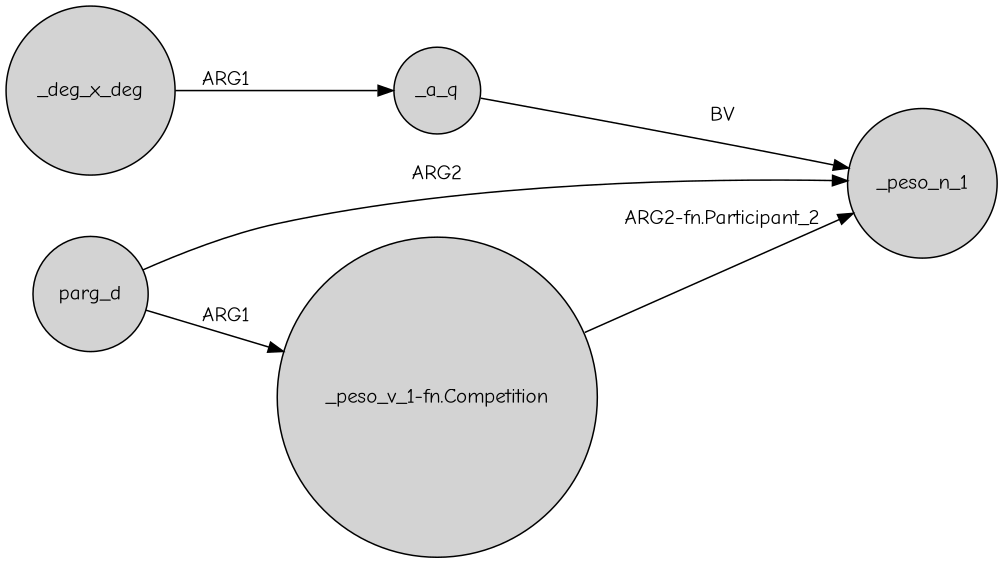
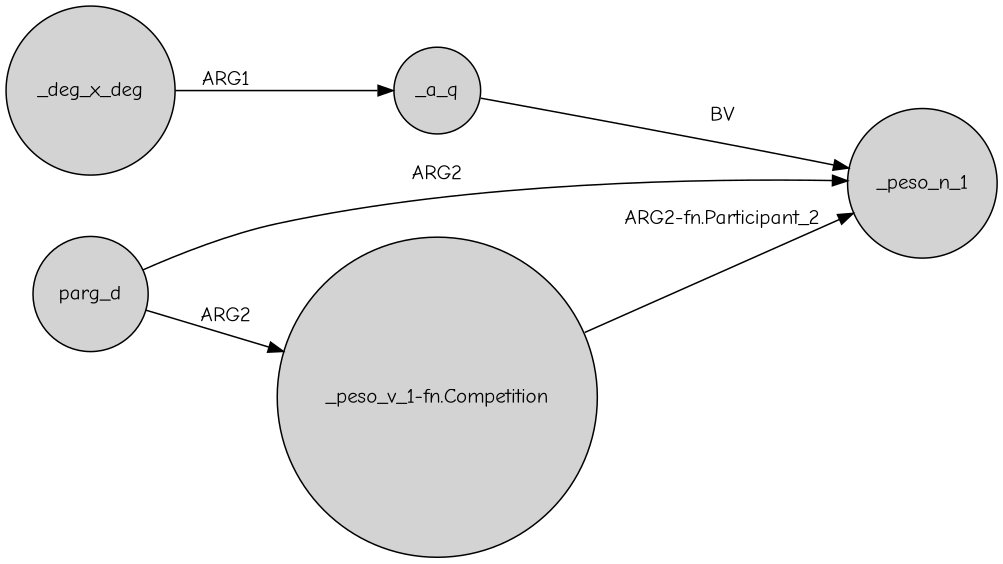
(226, 316) -> (226, 316)
